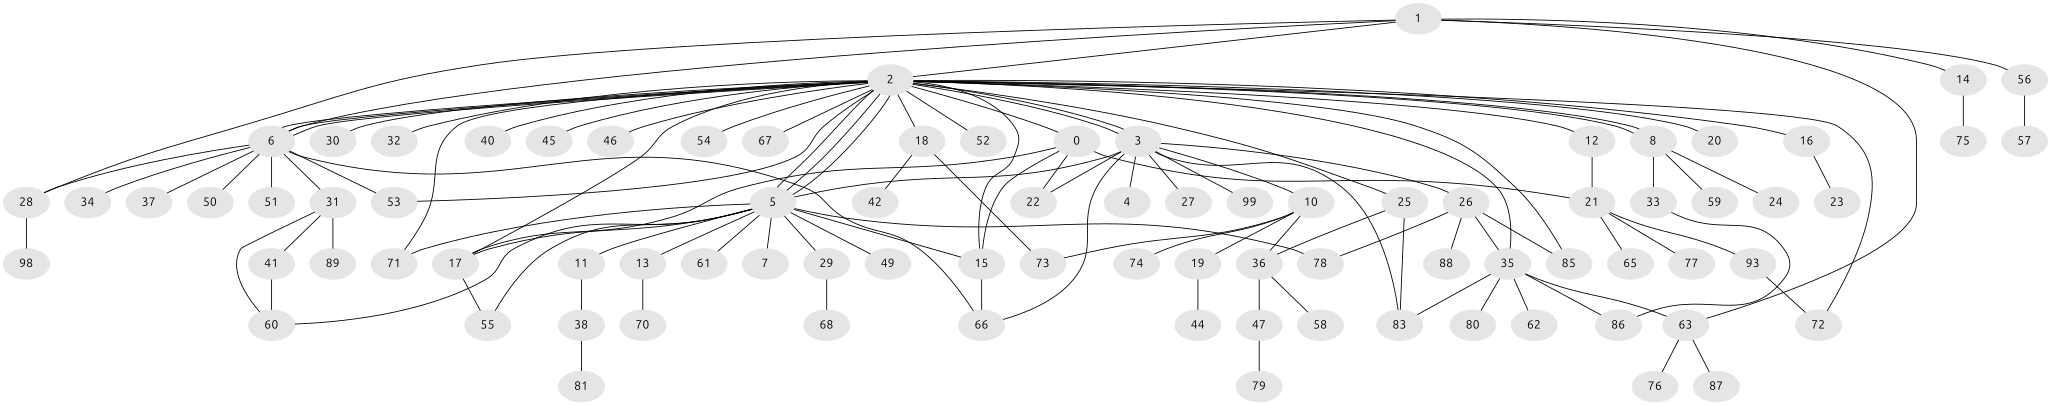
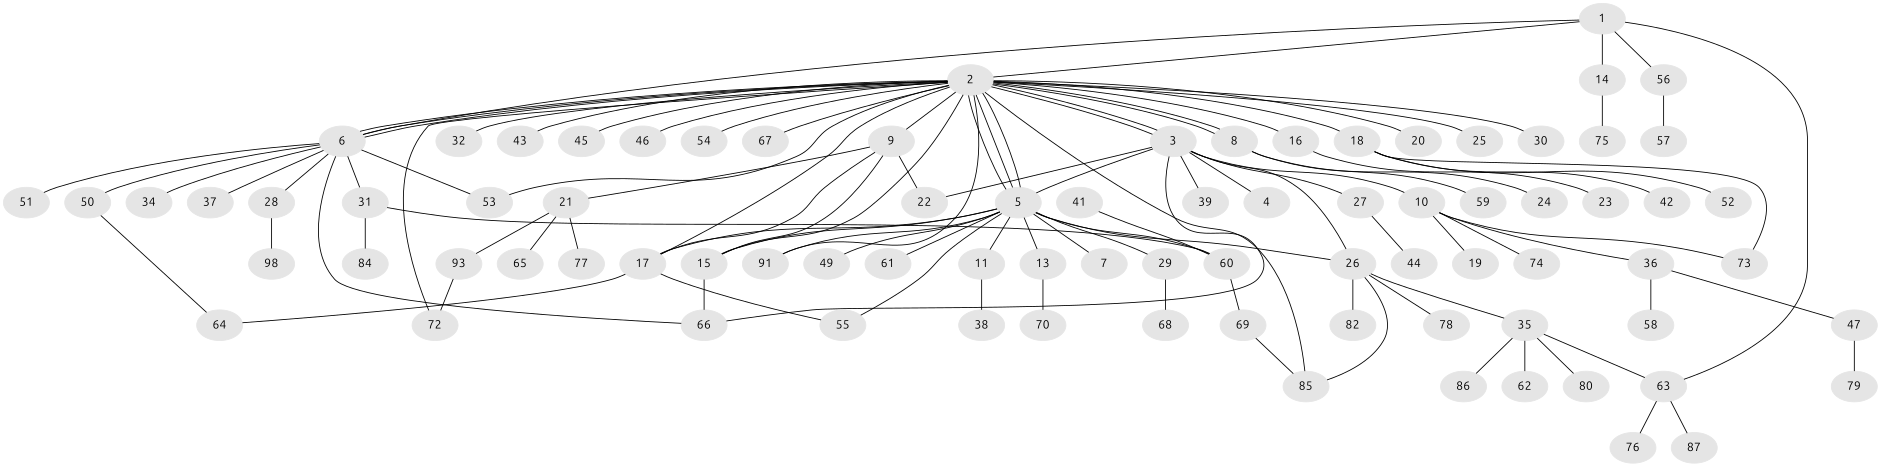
(710, 45) -> none
(1245, 107) -> none
(937, 111) -> (1594, 172)
(488, 141) -> (520, 141)
(1077, 141) -> (891, 141)
(1592, 141) -> none
(1250, 203) -> (1206, 203)
(1653, 203) -> none
(1050, 225) -> (1197, 242)
(1331, 232) -> none
(302, 233) -> none
(333, 264) -> (365, 264)
(394, 264) -> (765, 264)
(1447, 264) -> (1353, 325)
(1198, 295) -> (1387, 233)
none -> (220, 325)
none -> (1243, 325)
(1400, 325) -> none
(581, 387) -> none
